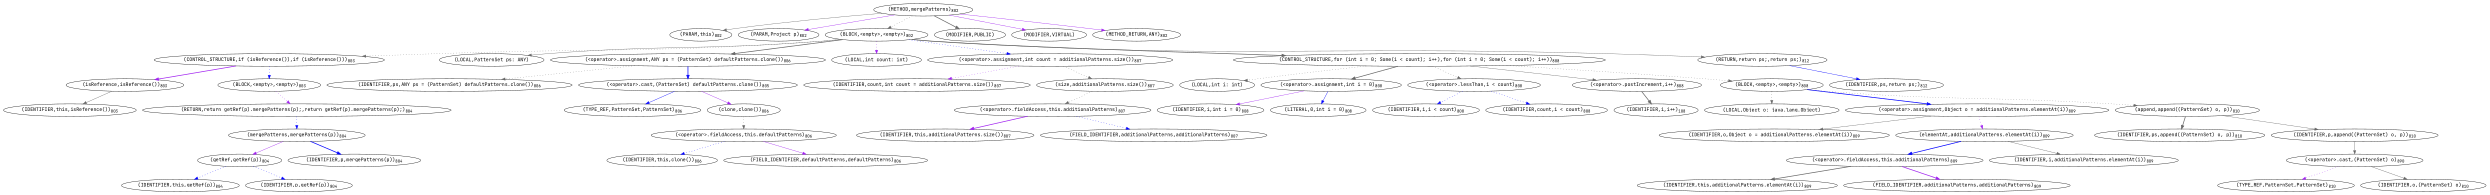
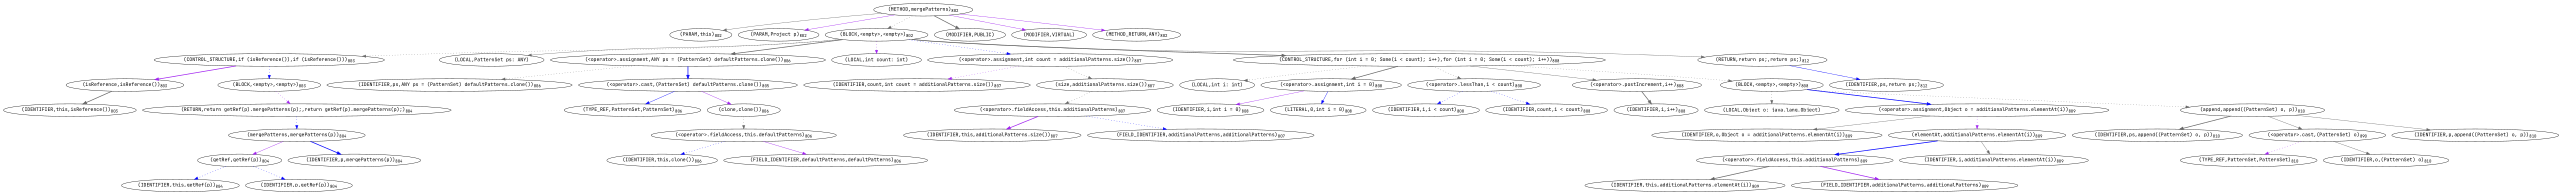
(99, 97) -> (99, 97)
(1682, 110) -> (1682, 110)
(2355, 146) -> (2283, 122)
